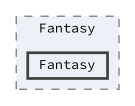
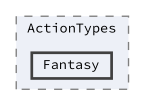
(68, 29) -> (72, 29)
